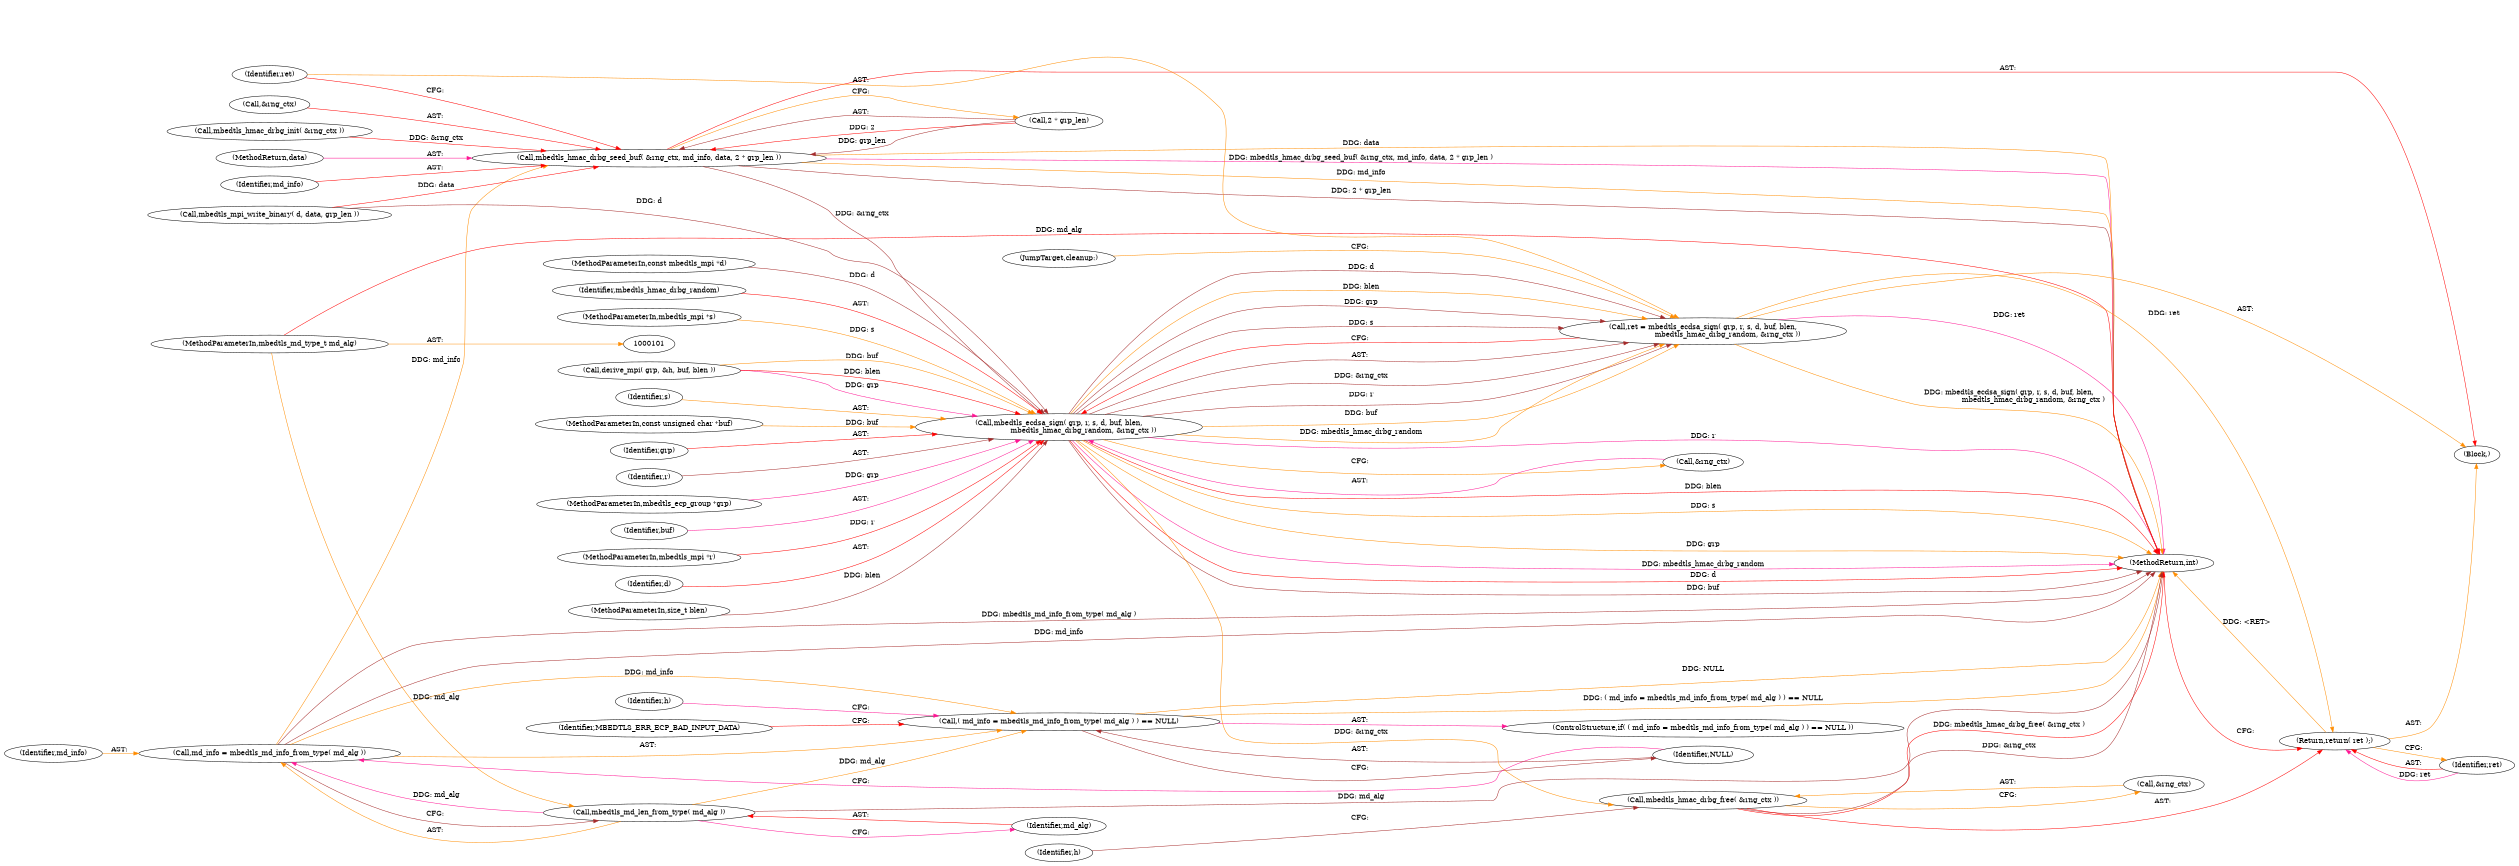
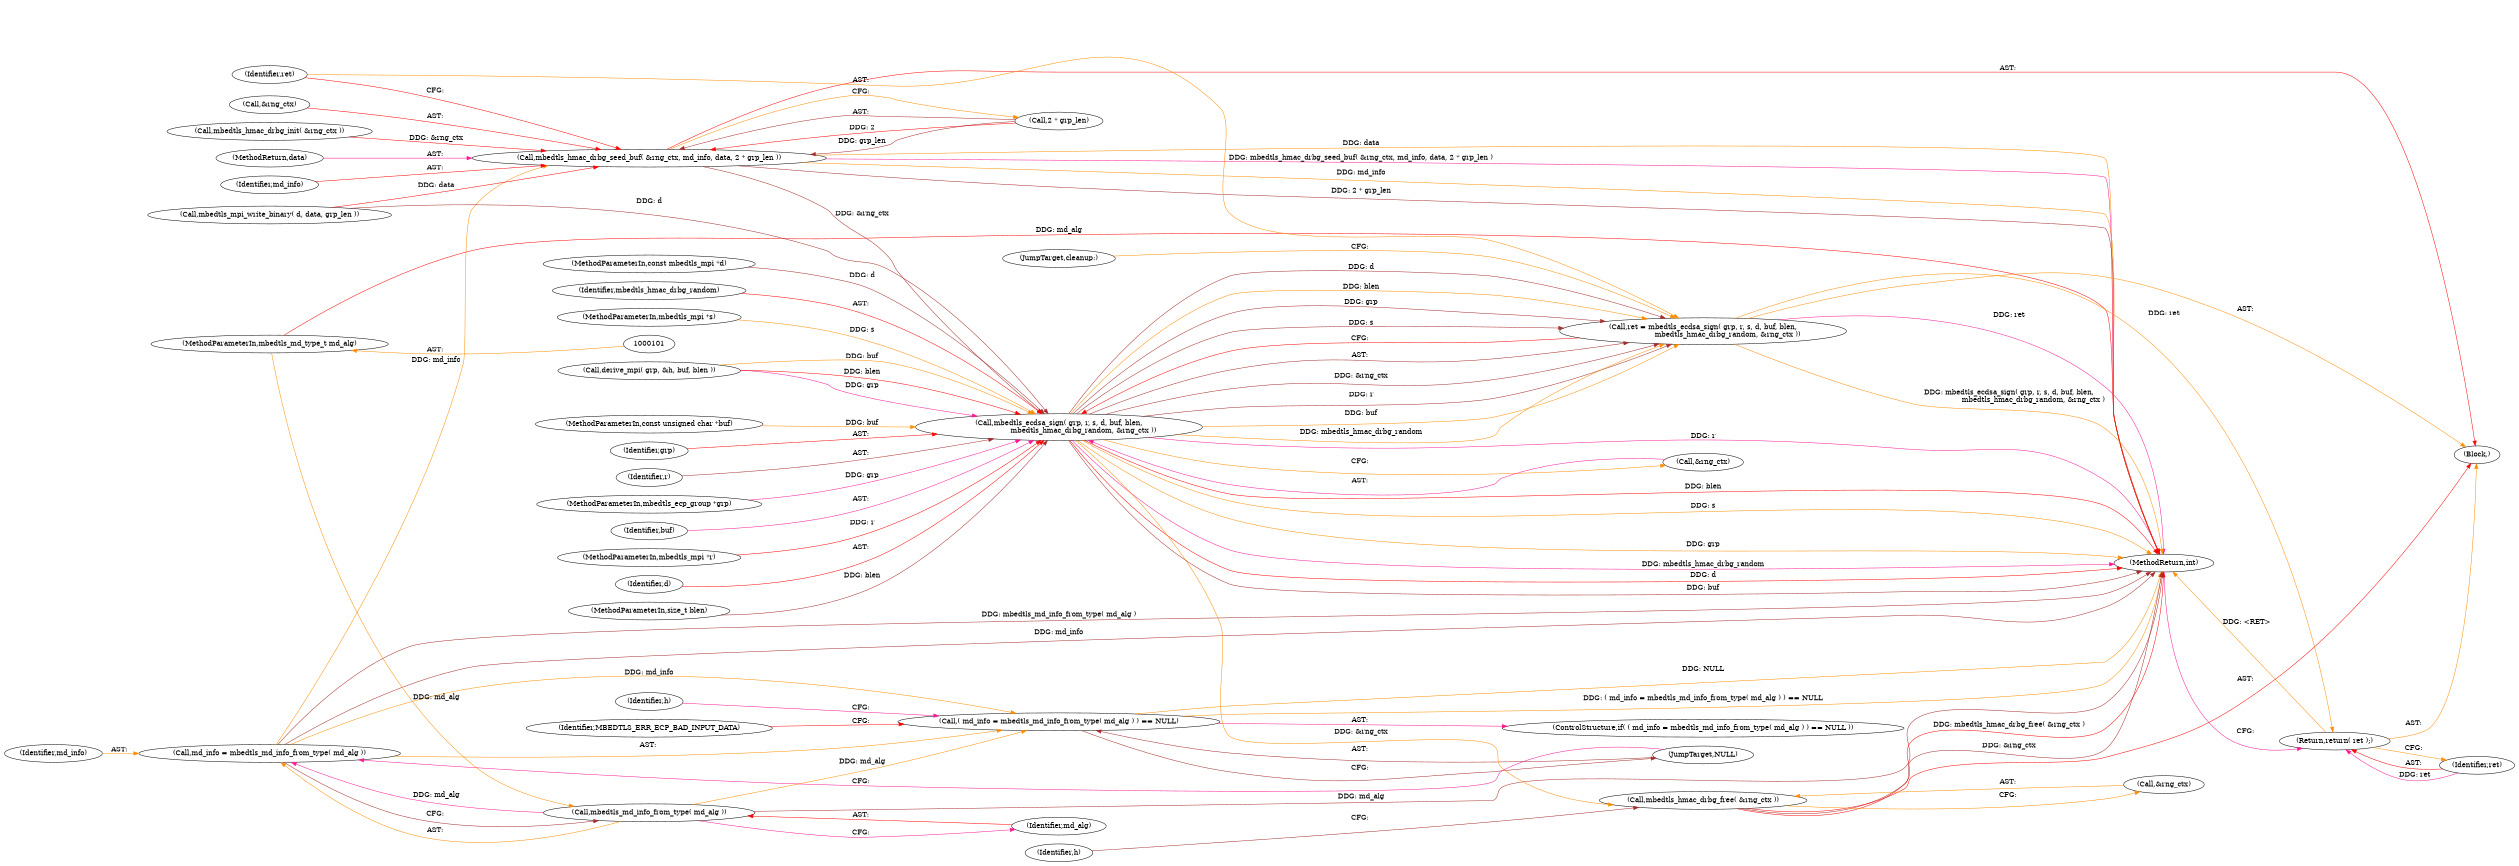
(503, 344) -> (491, 353)
(649, 397) -> none
(2191, 696) -> (2191, 696)
(1703, 755) -> (1703, 755)
(649, 813) -> (649, 813)
(2040, 829) -> (2156, 743)
